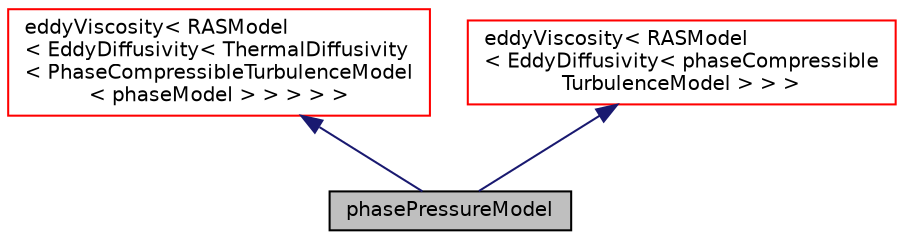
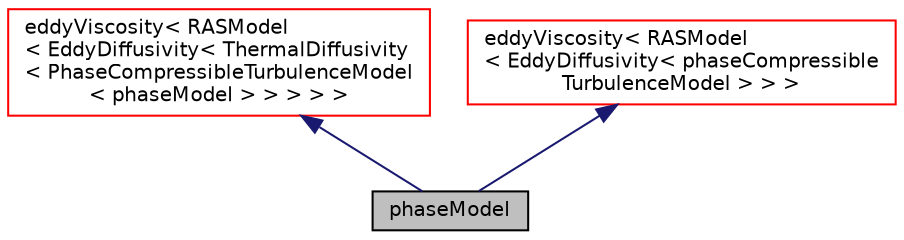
(450, 211) -> (450, 211)
